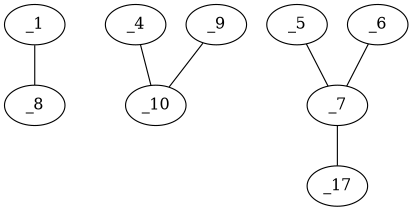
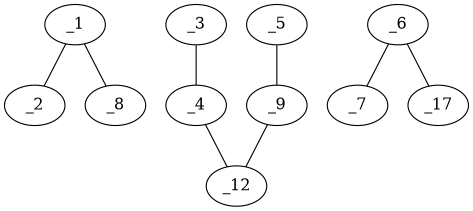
none -> (196, 25)
(317, 65) -> (277, 65)
none -> (35, 105)
(156, 105) -> (236, 186)
(337, 146) -> (418, 65)
